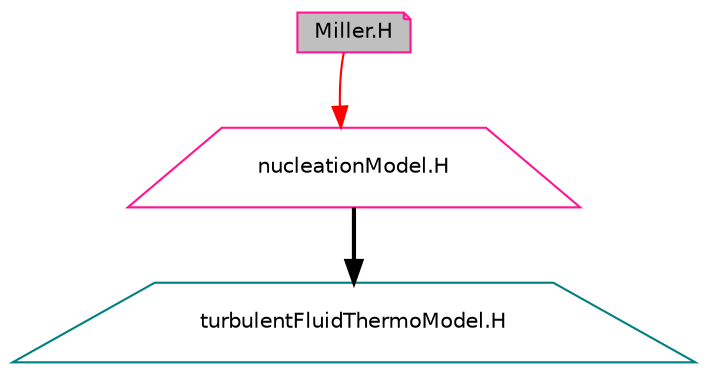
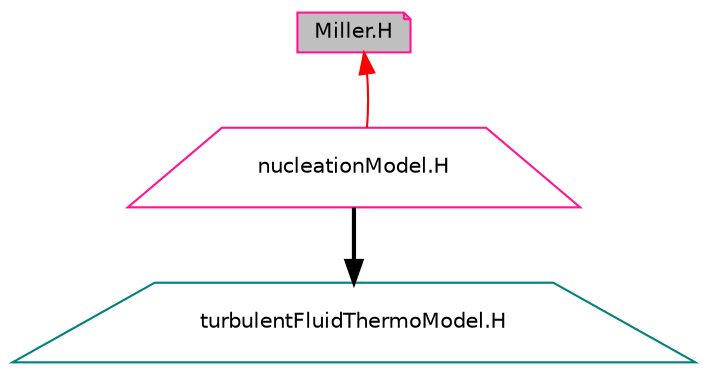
(340, 79) -> (368, 101)
